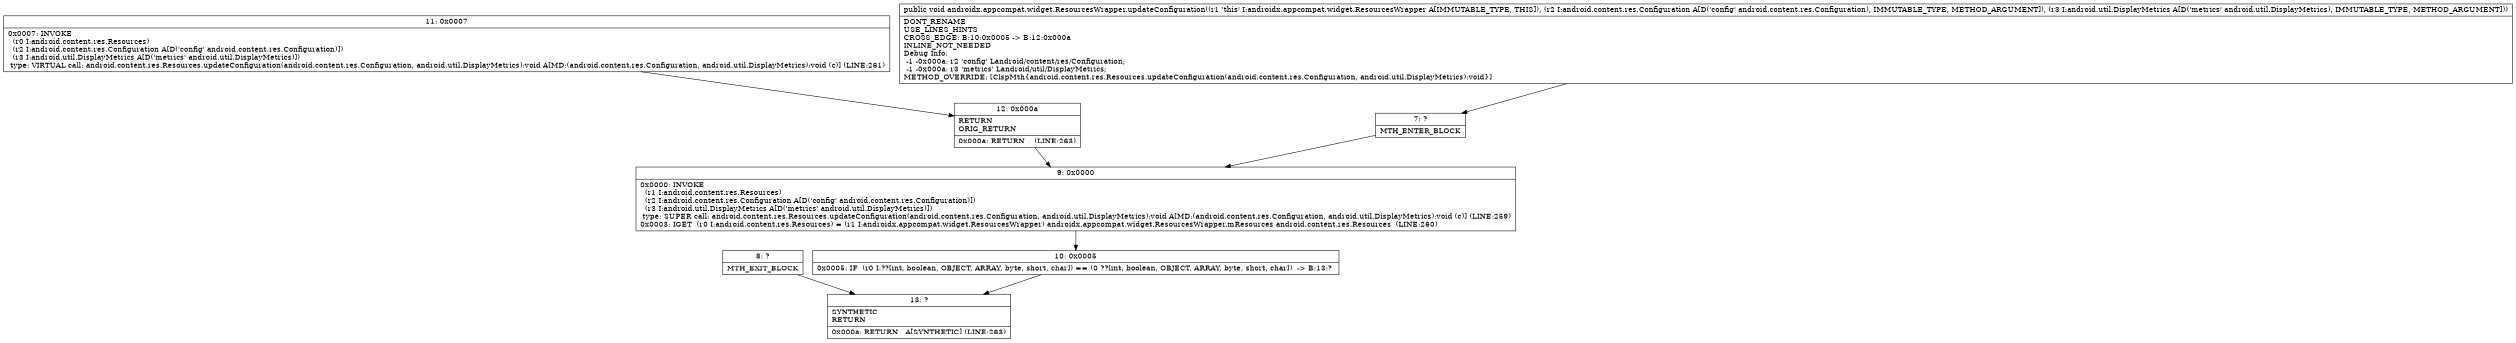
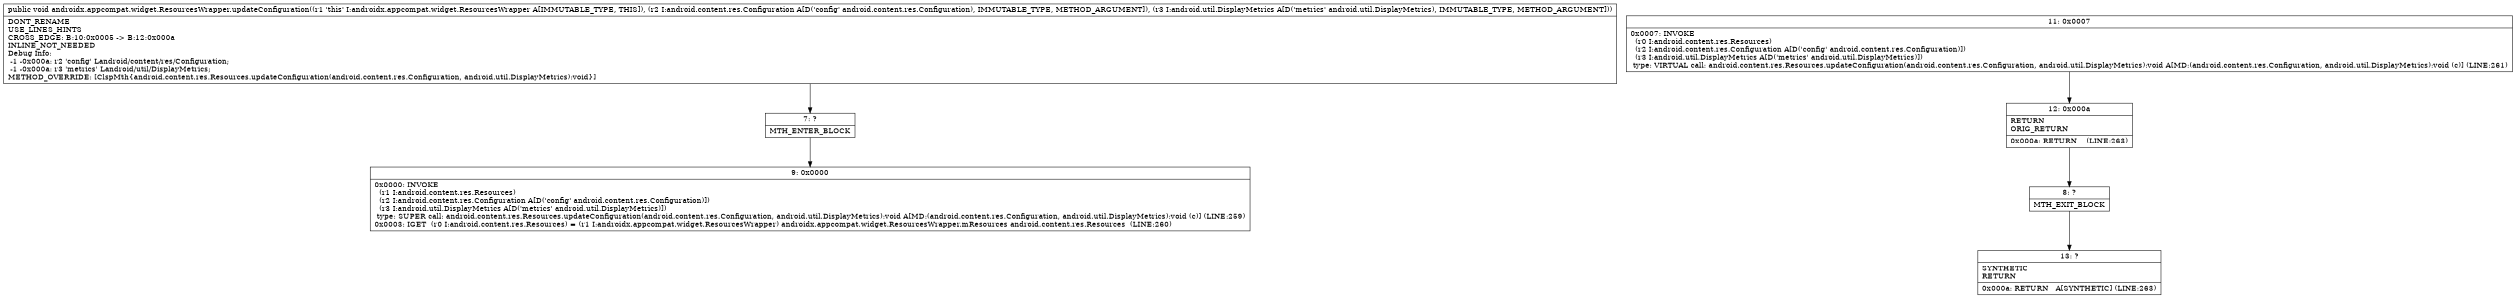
(1041, 155) -> (2069, 165)
(1076, 263) -> none
